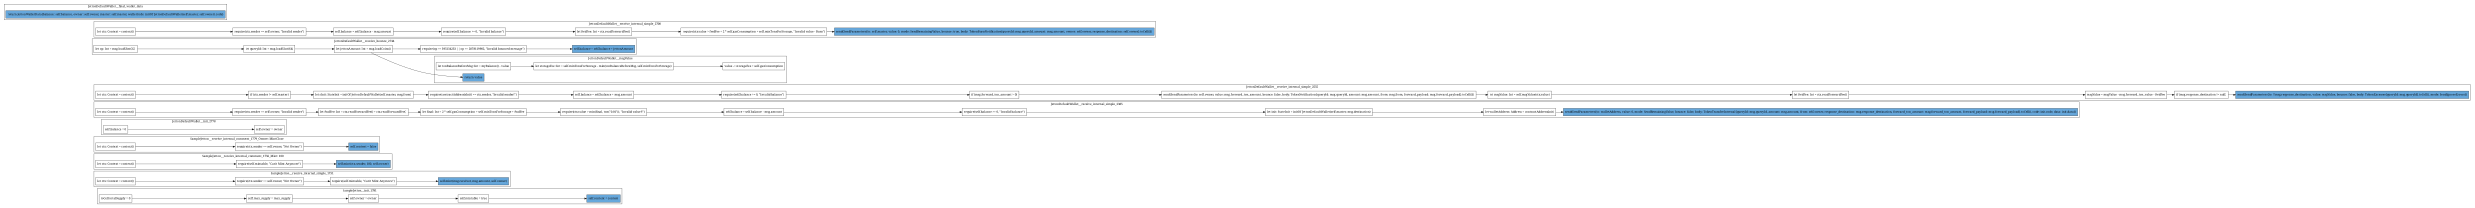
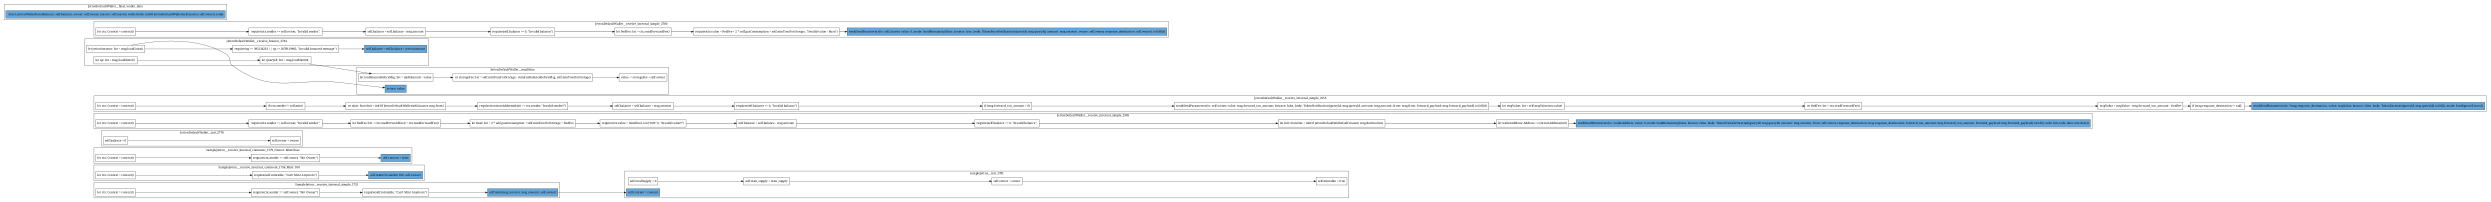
(313, 49) -> (340, 69)
(754, 66) -> (643, 78)
(269, 95) -> (286, 106)
(2126, 95) -> (2140, 106)
(116, 199) -> (643, 181)
(537, 199) -> (591, 192)
